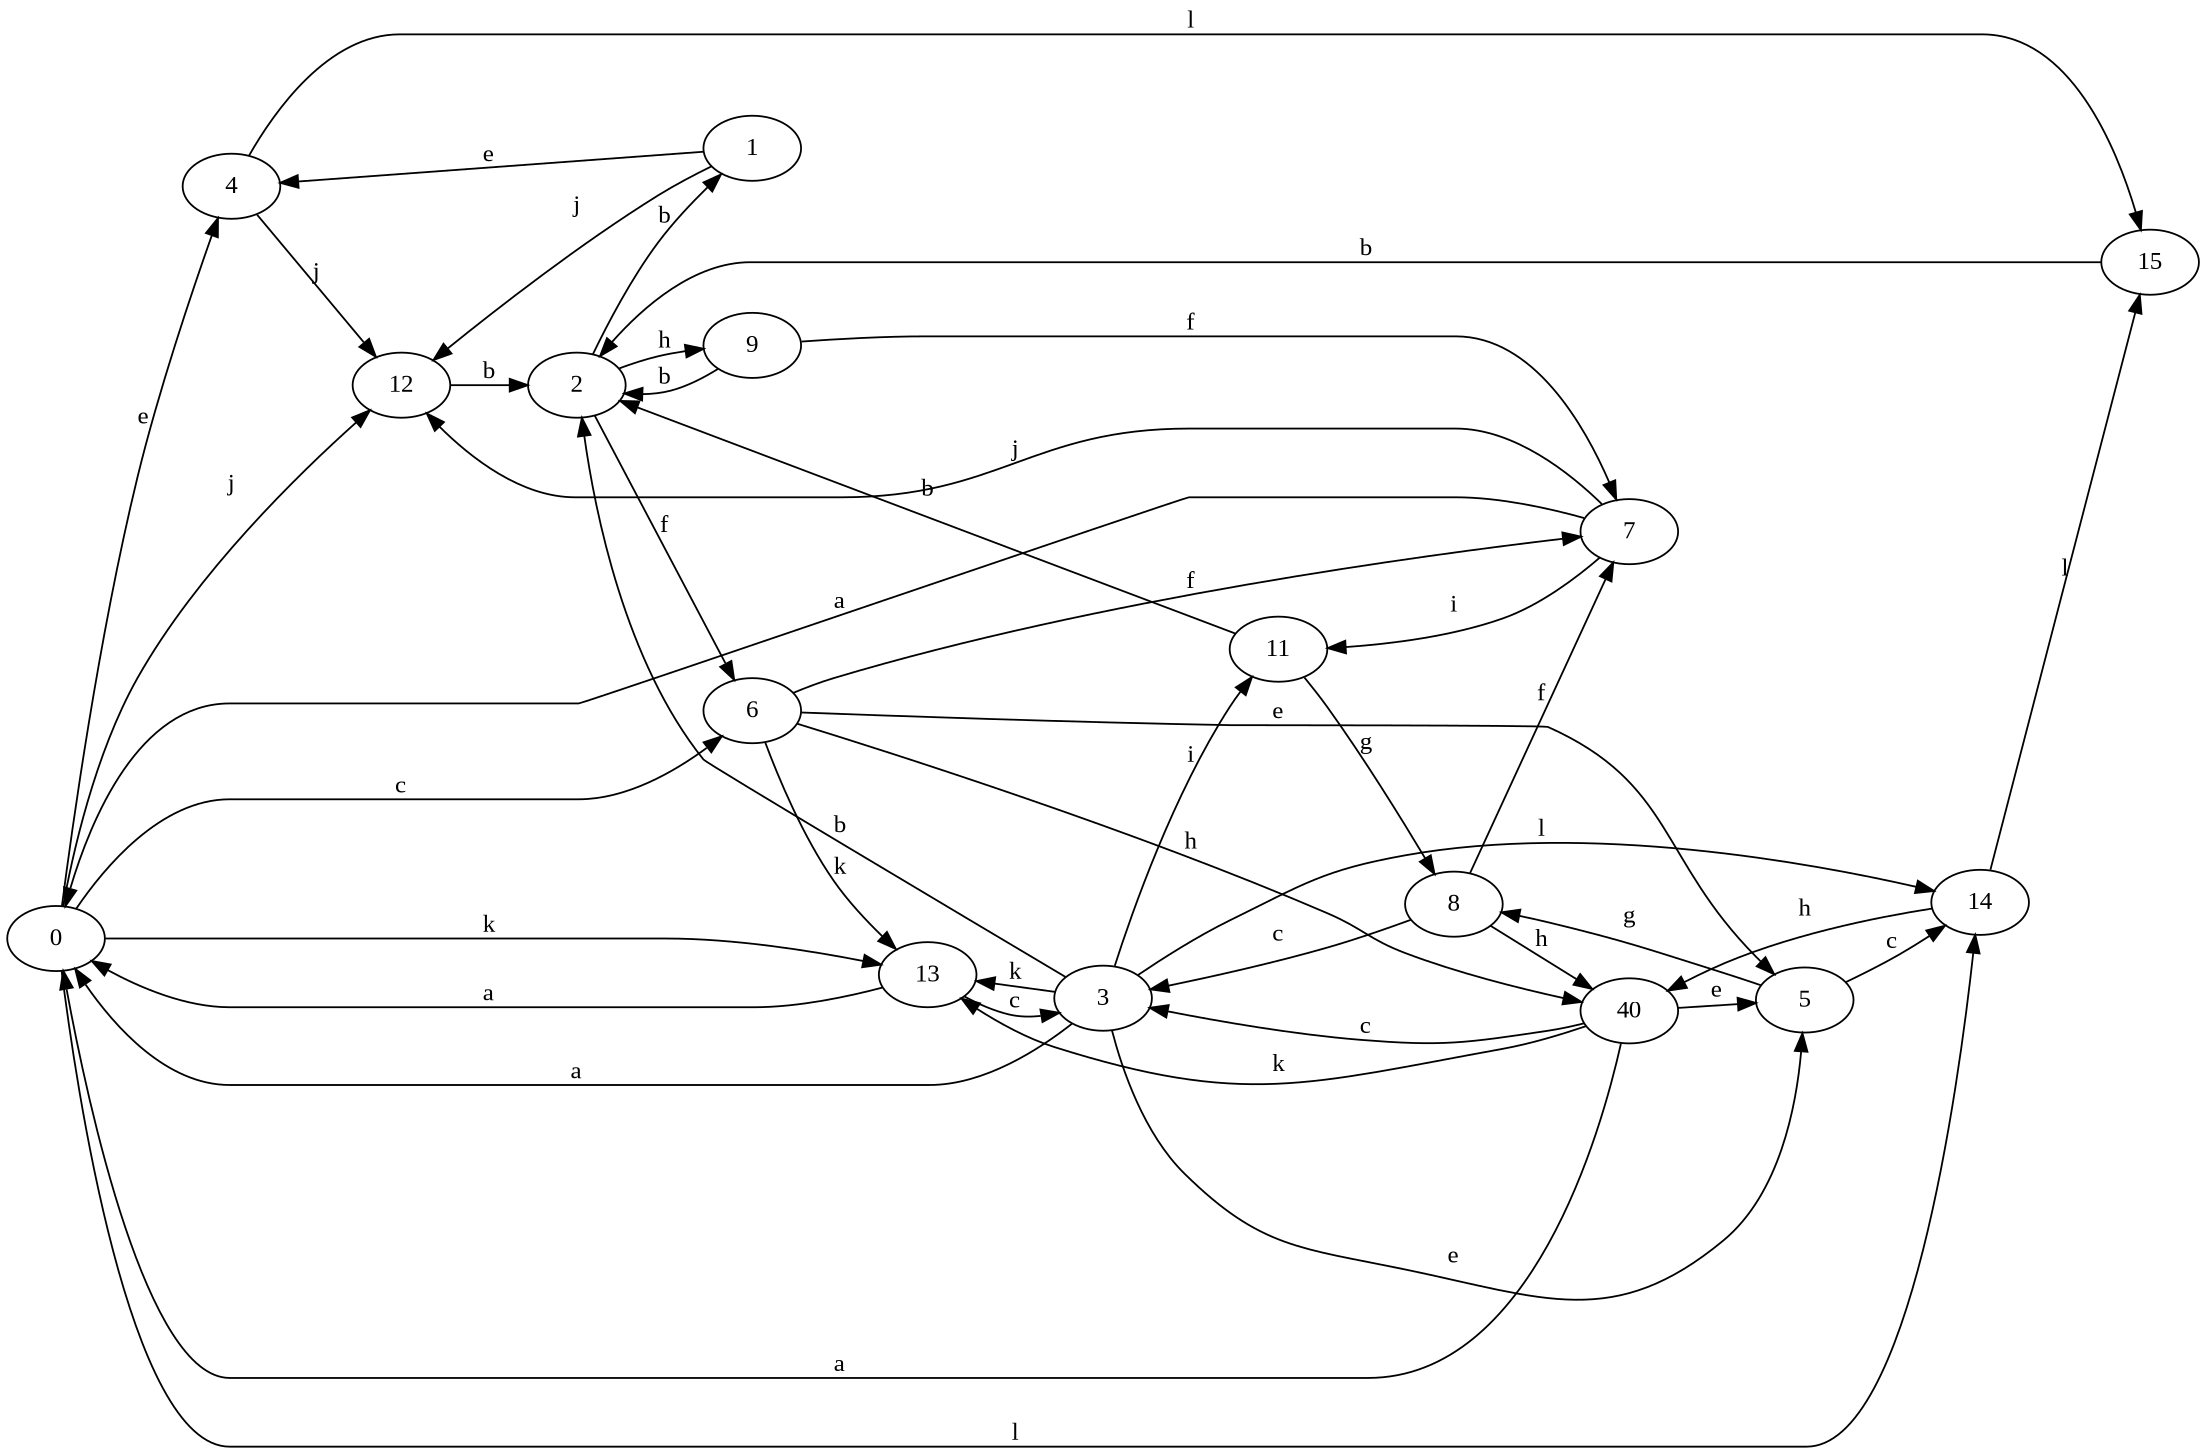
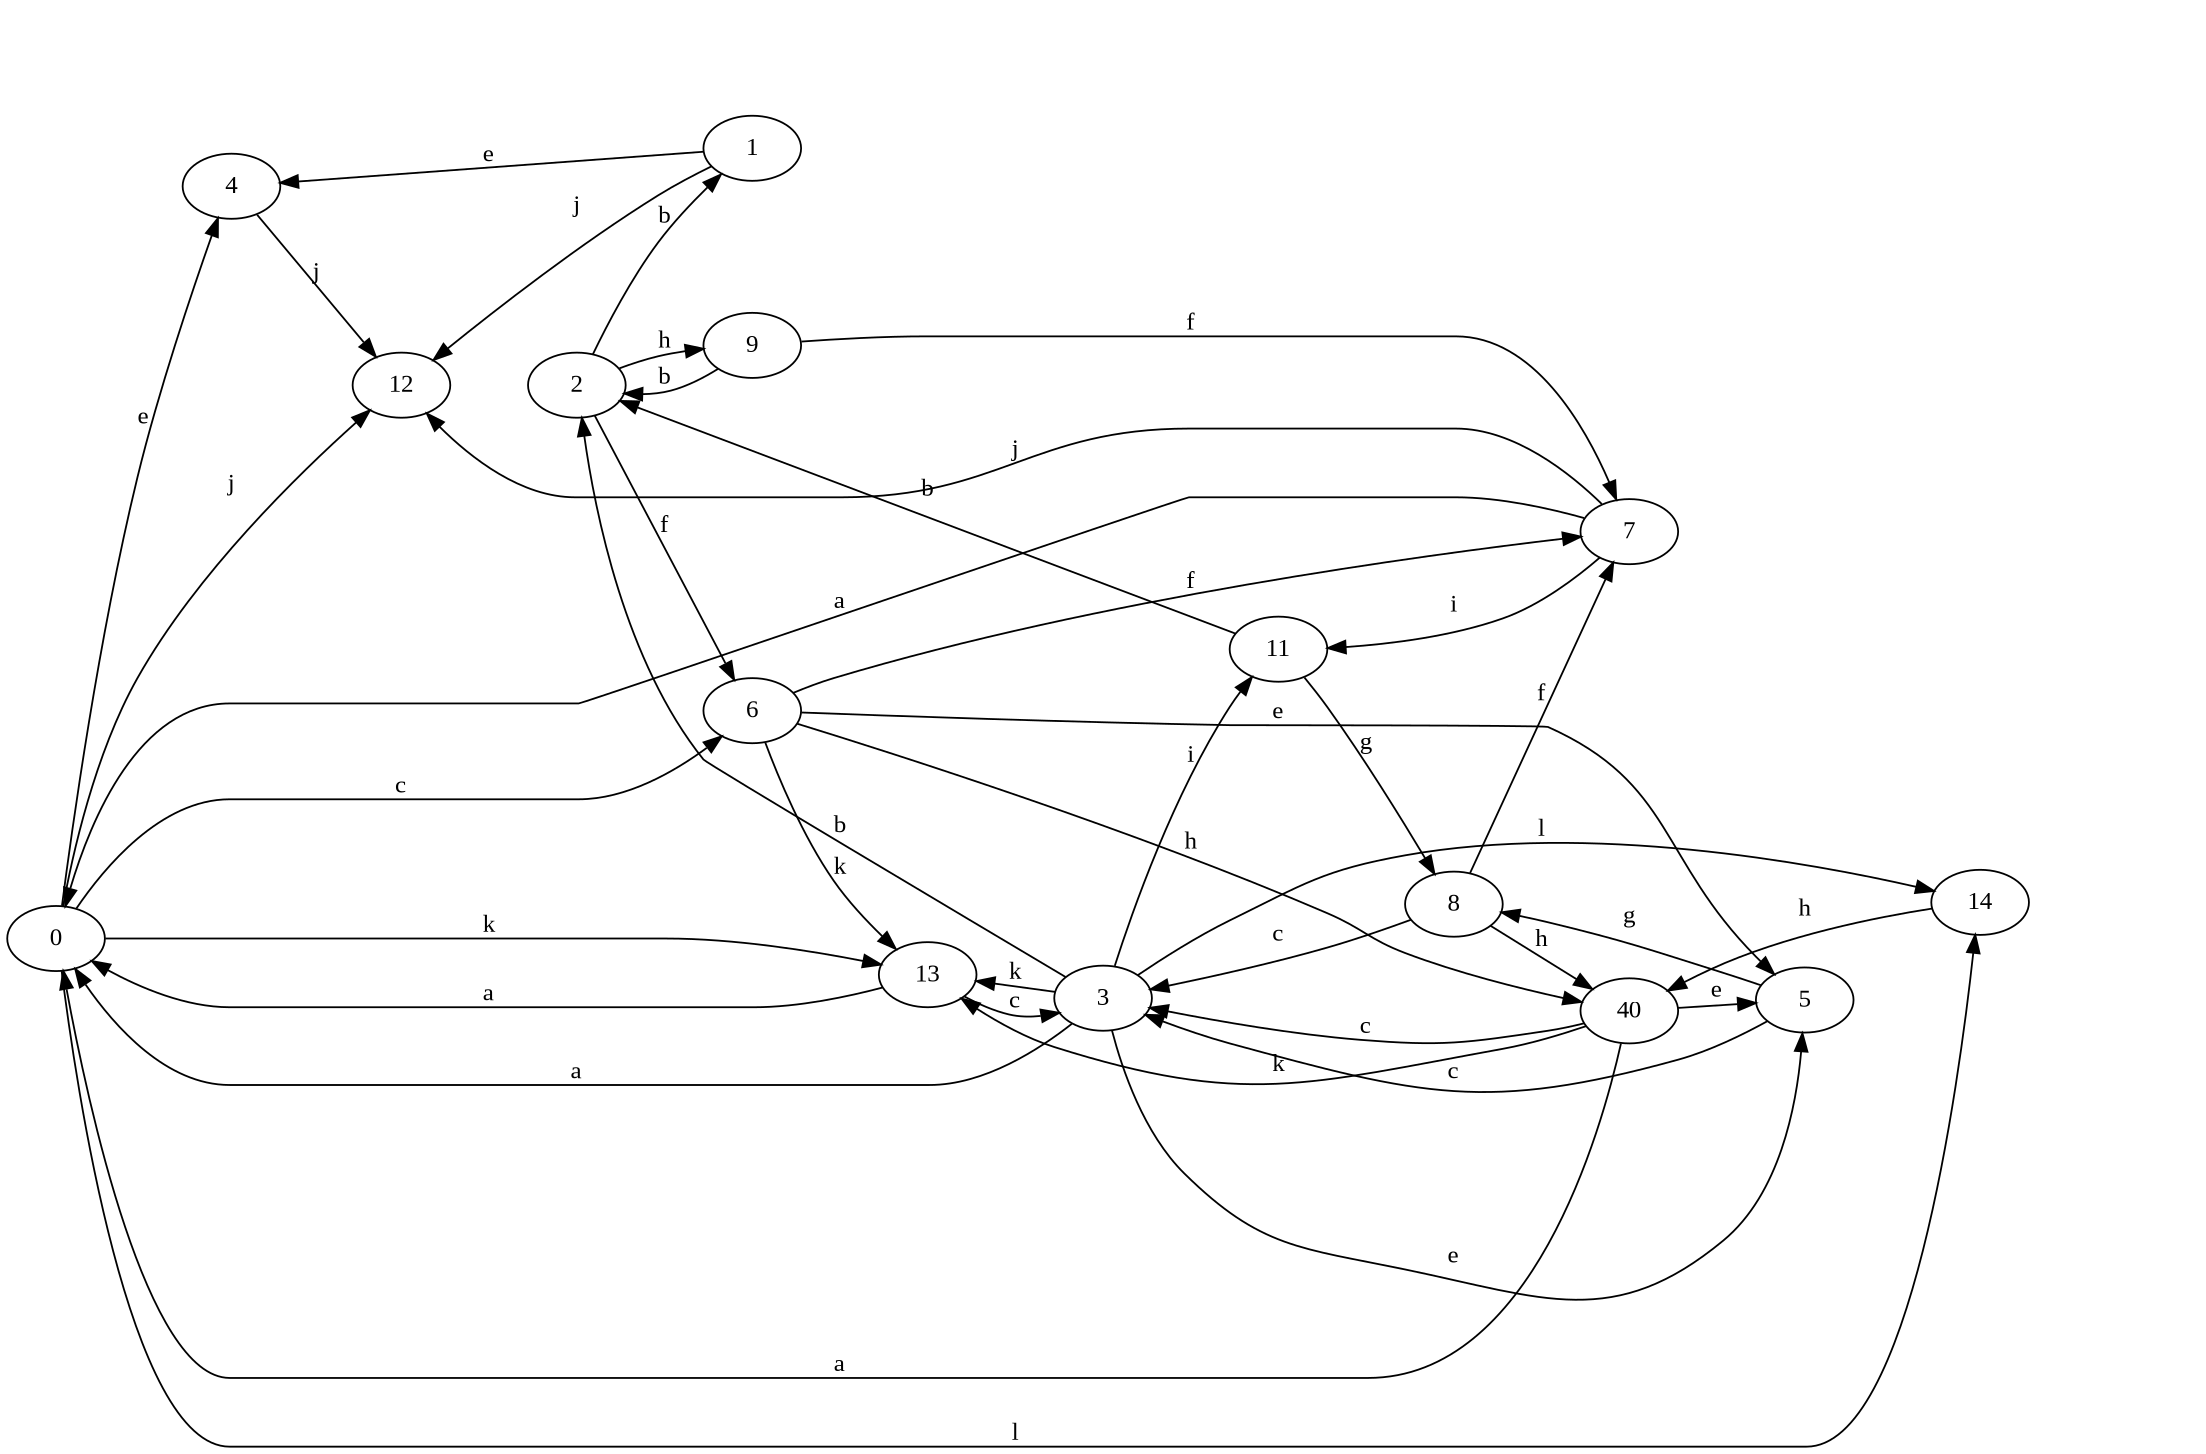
(2150, 262) -> none
(480, 385) -> none
(1889, 960) -> (1466, 1091)
